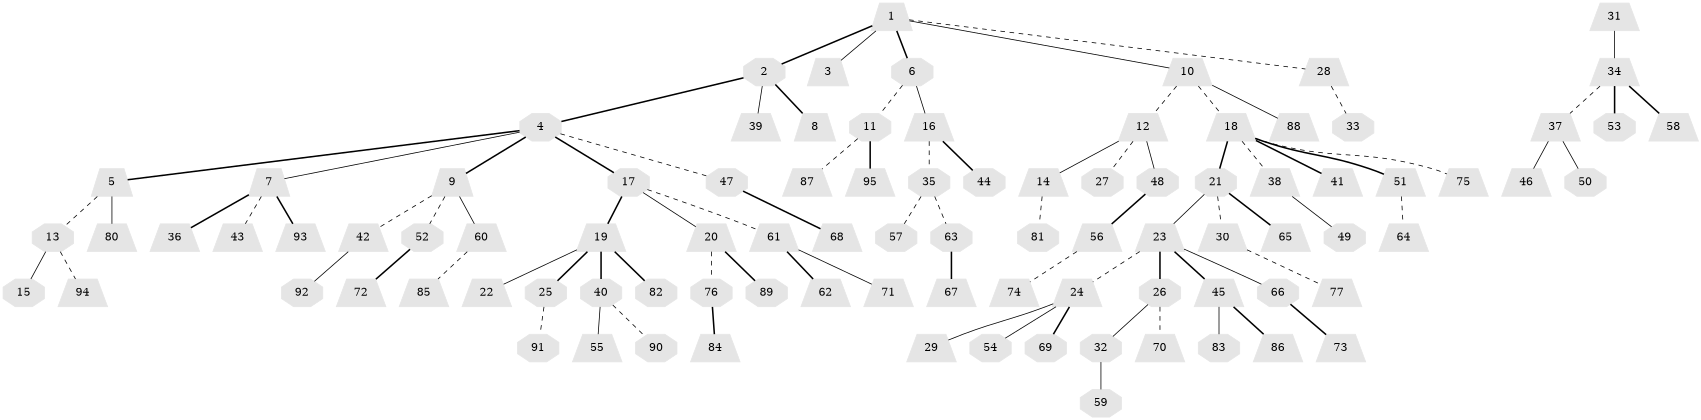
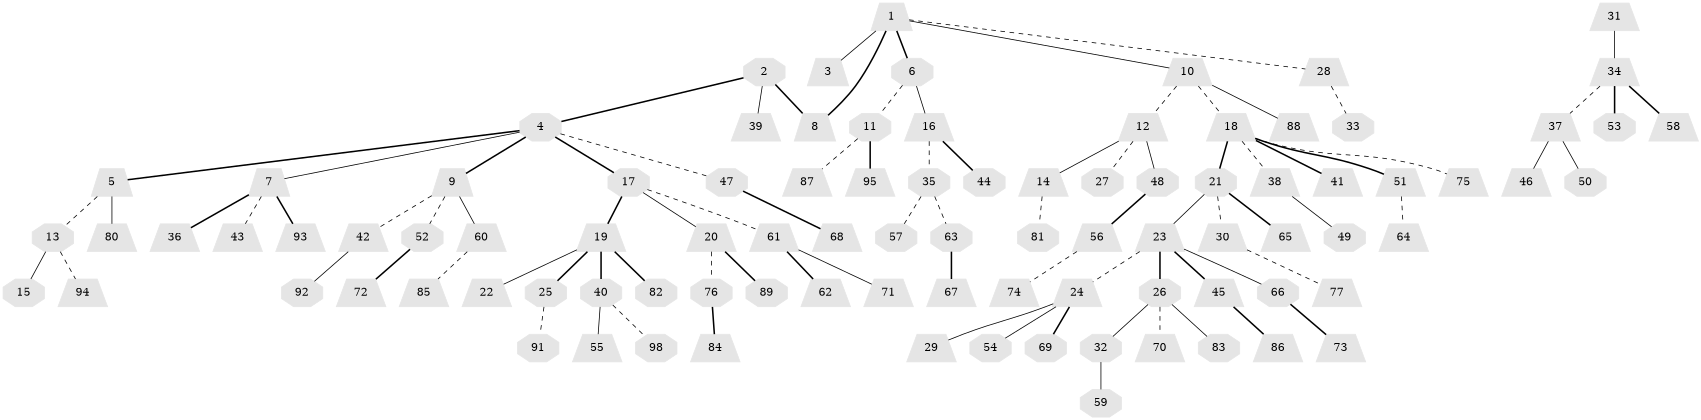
(827, 45) -> (862, 77)
(1219, 321) -> (1189, 320)
(656, 348) -> (656, 348)
